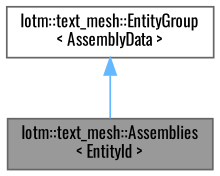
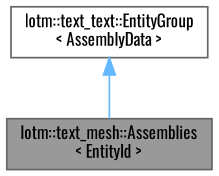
(110, 32) -> (109, 32)
